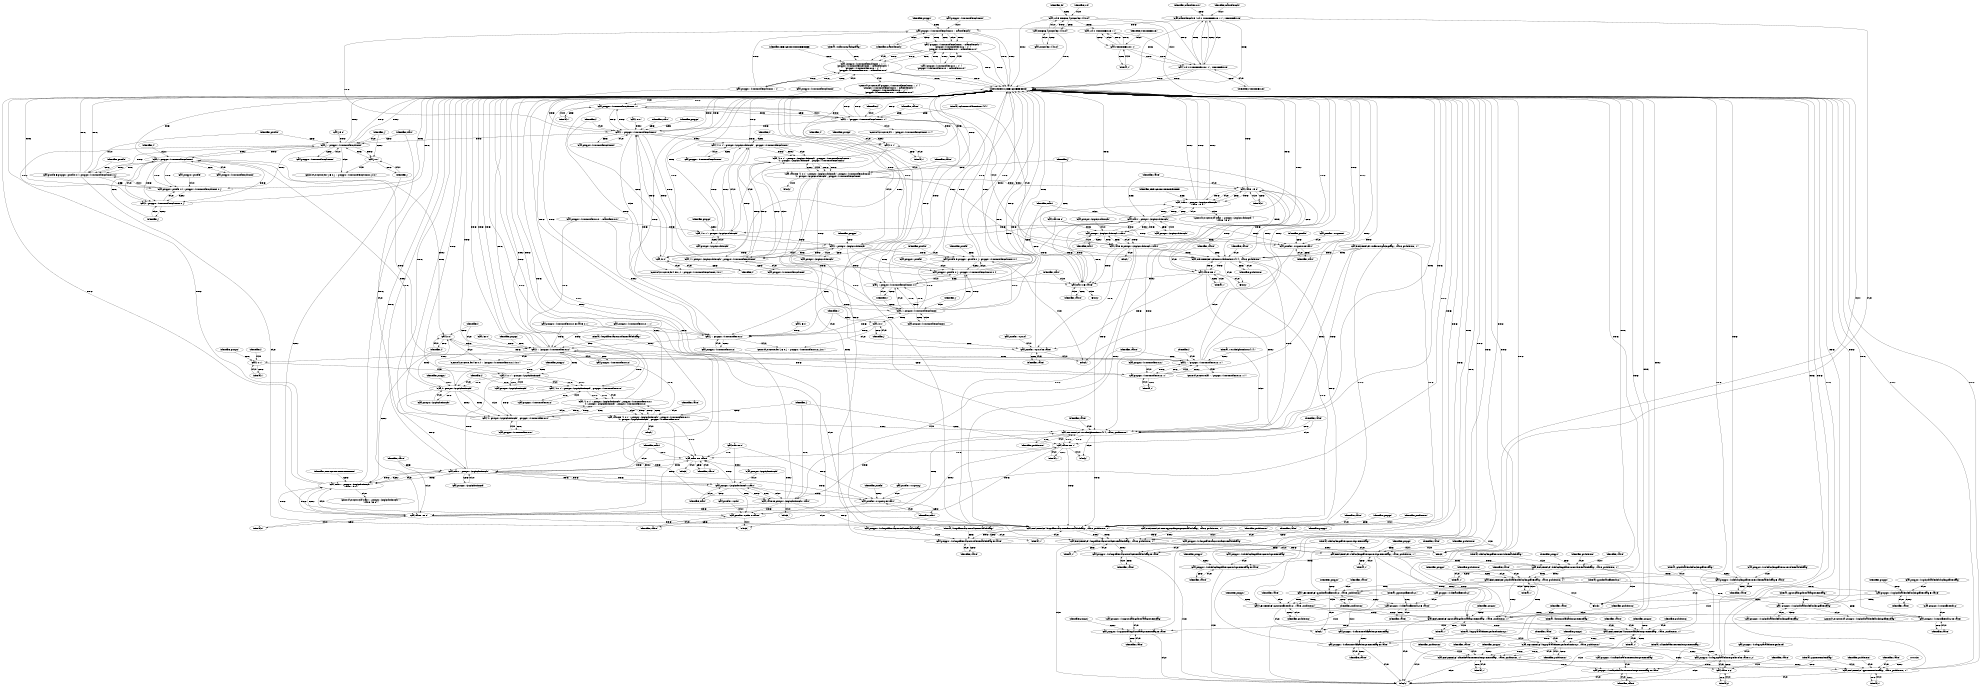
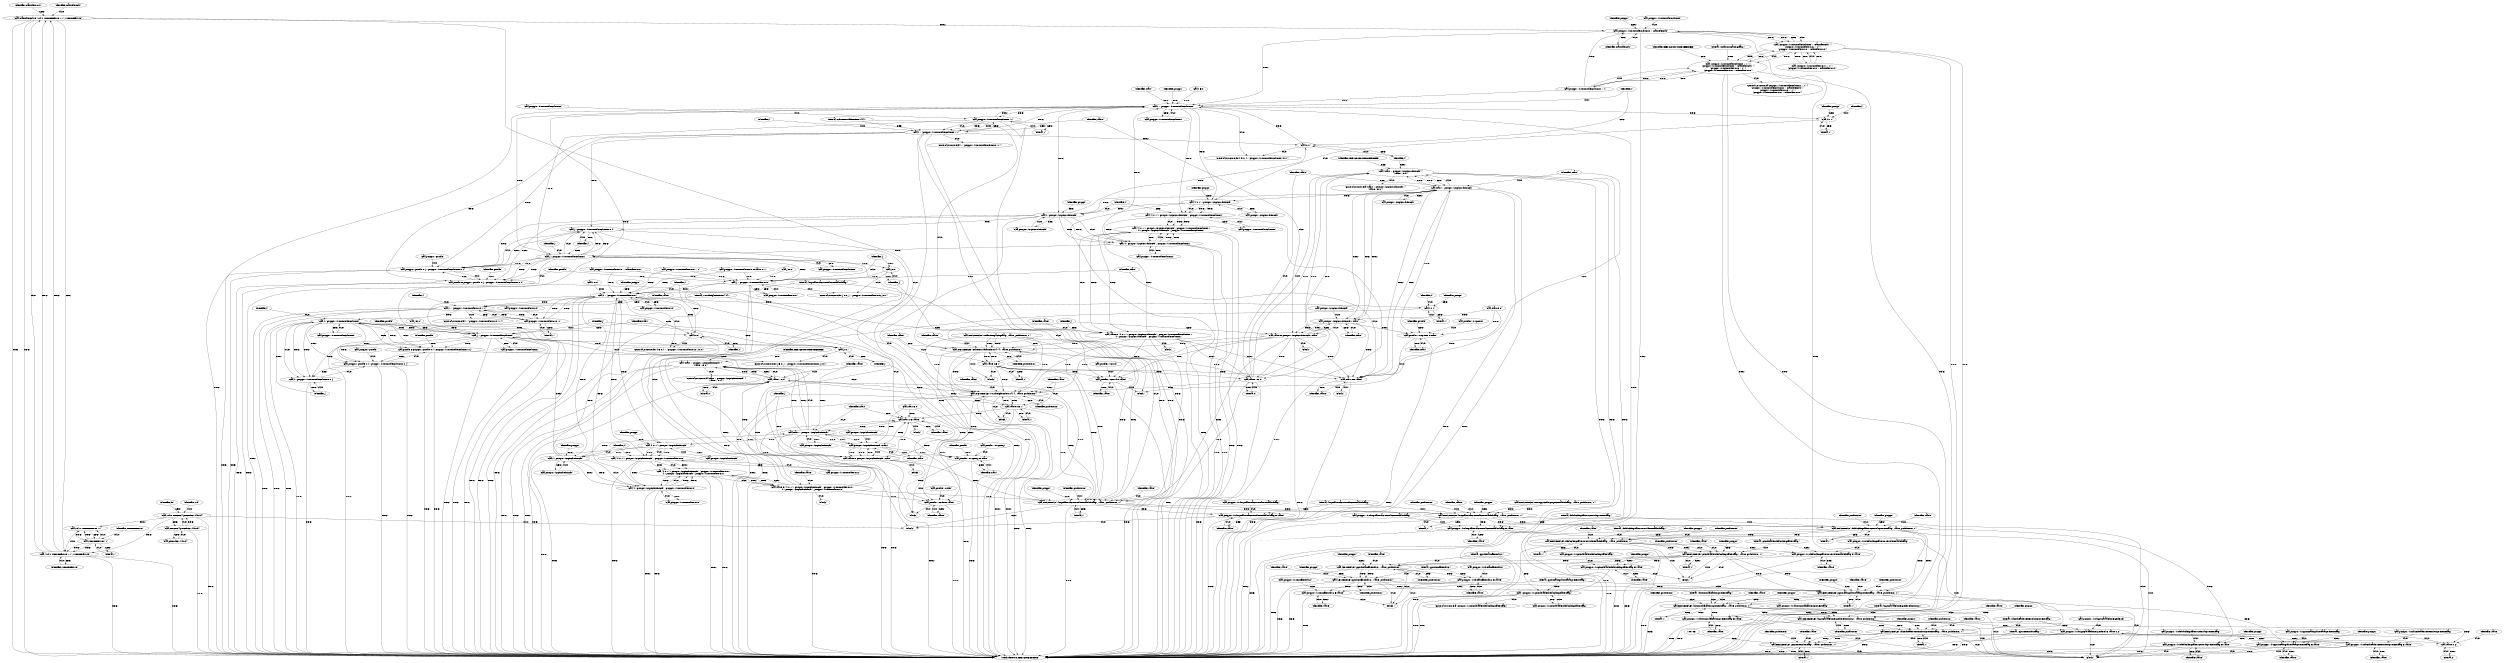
(814, 98) -> (1164, 372)
(654, 226) -> (1200, 154)
(918, 363) -> (555, 308)
(402, 475) -> none
